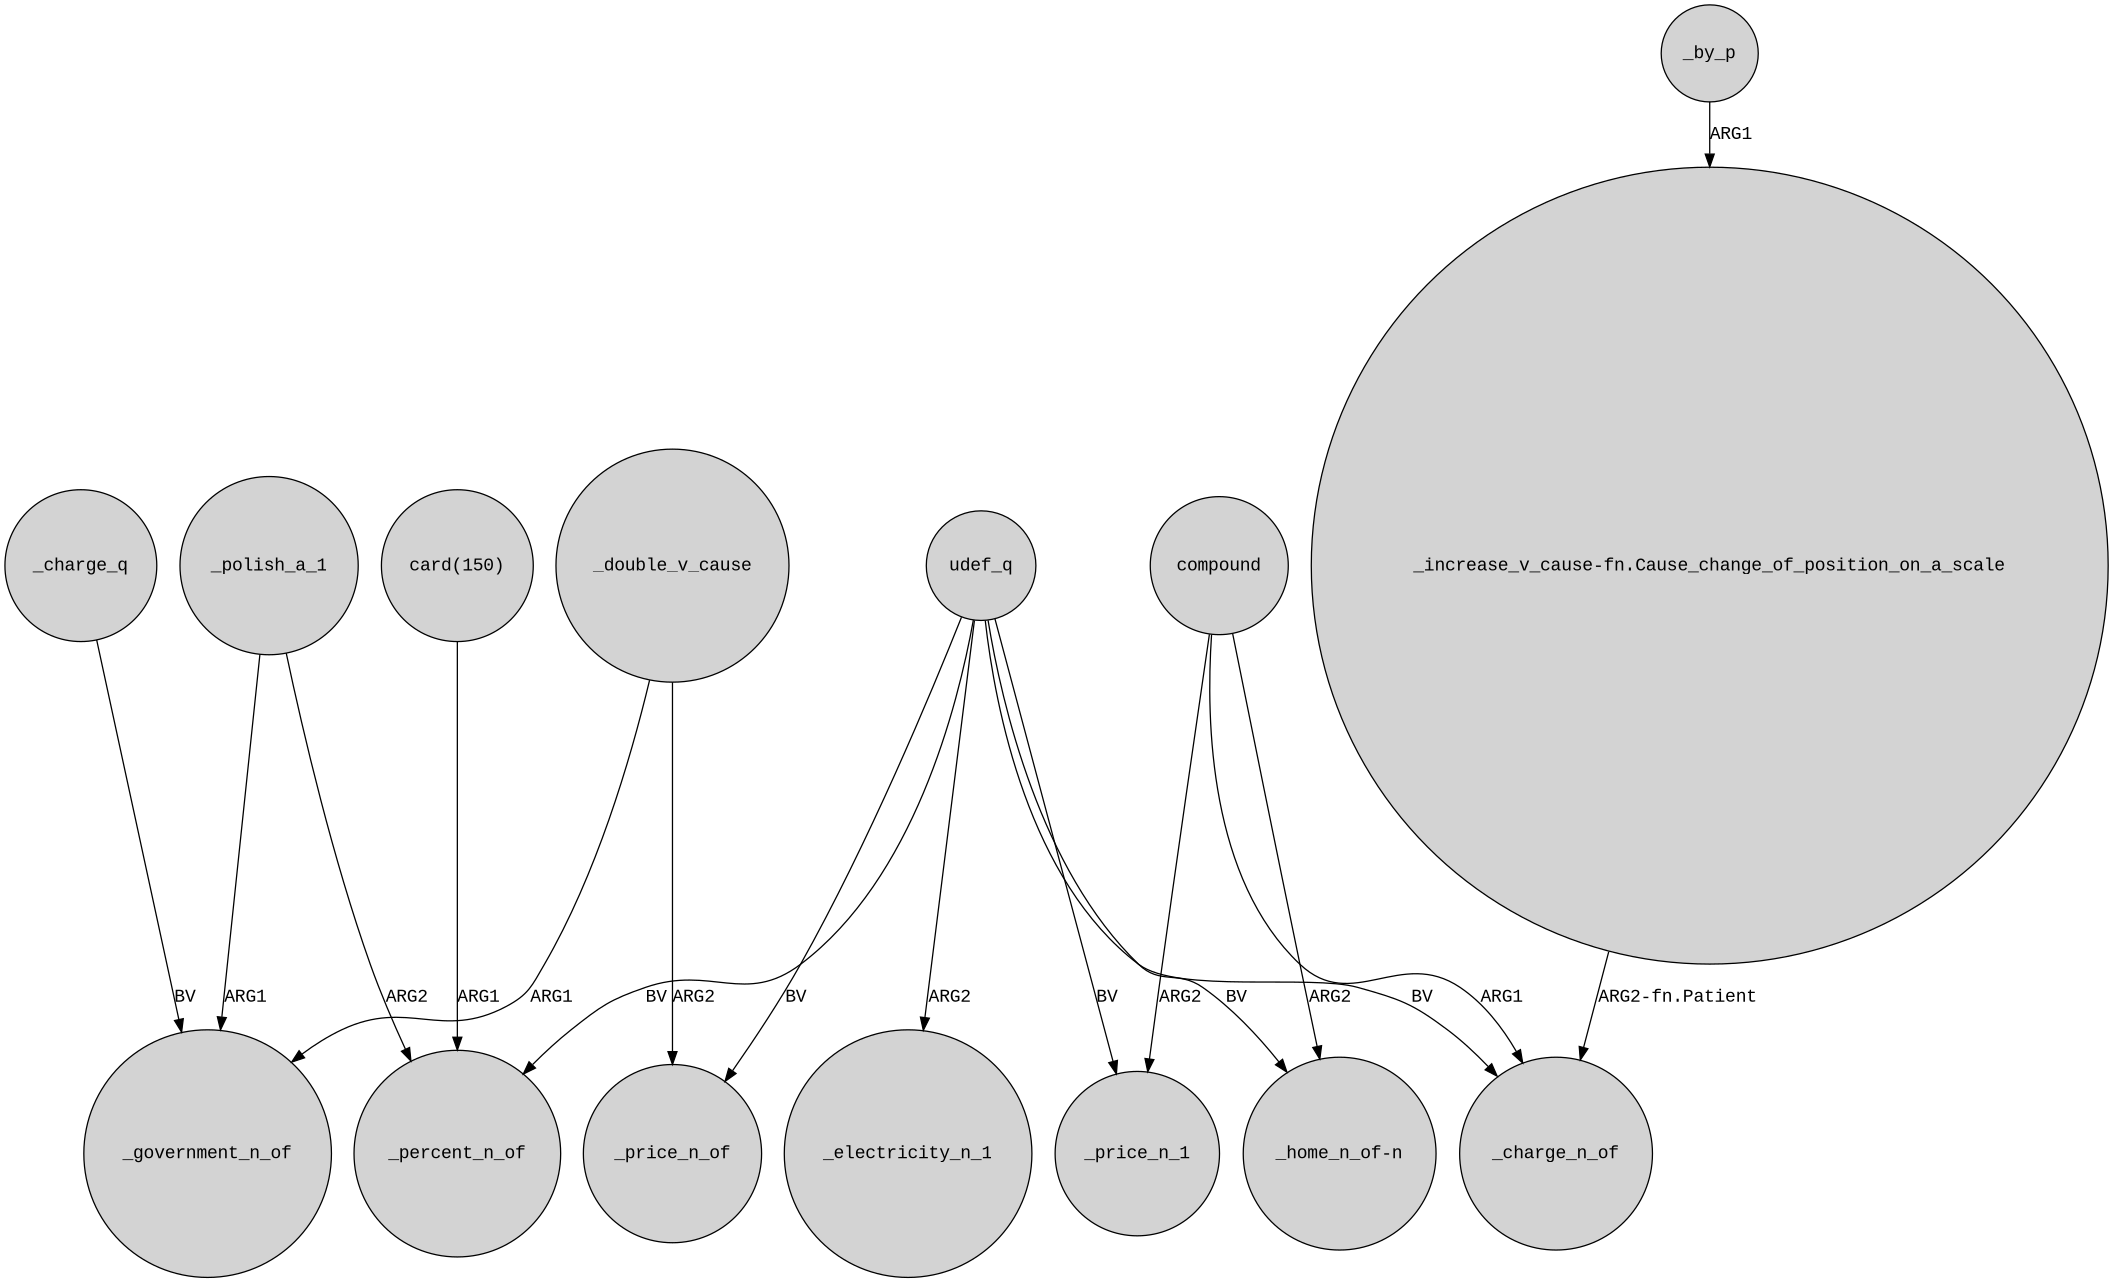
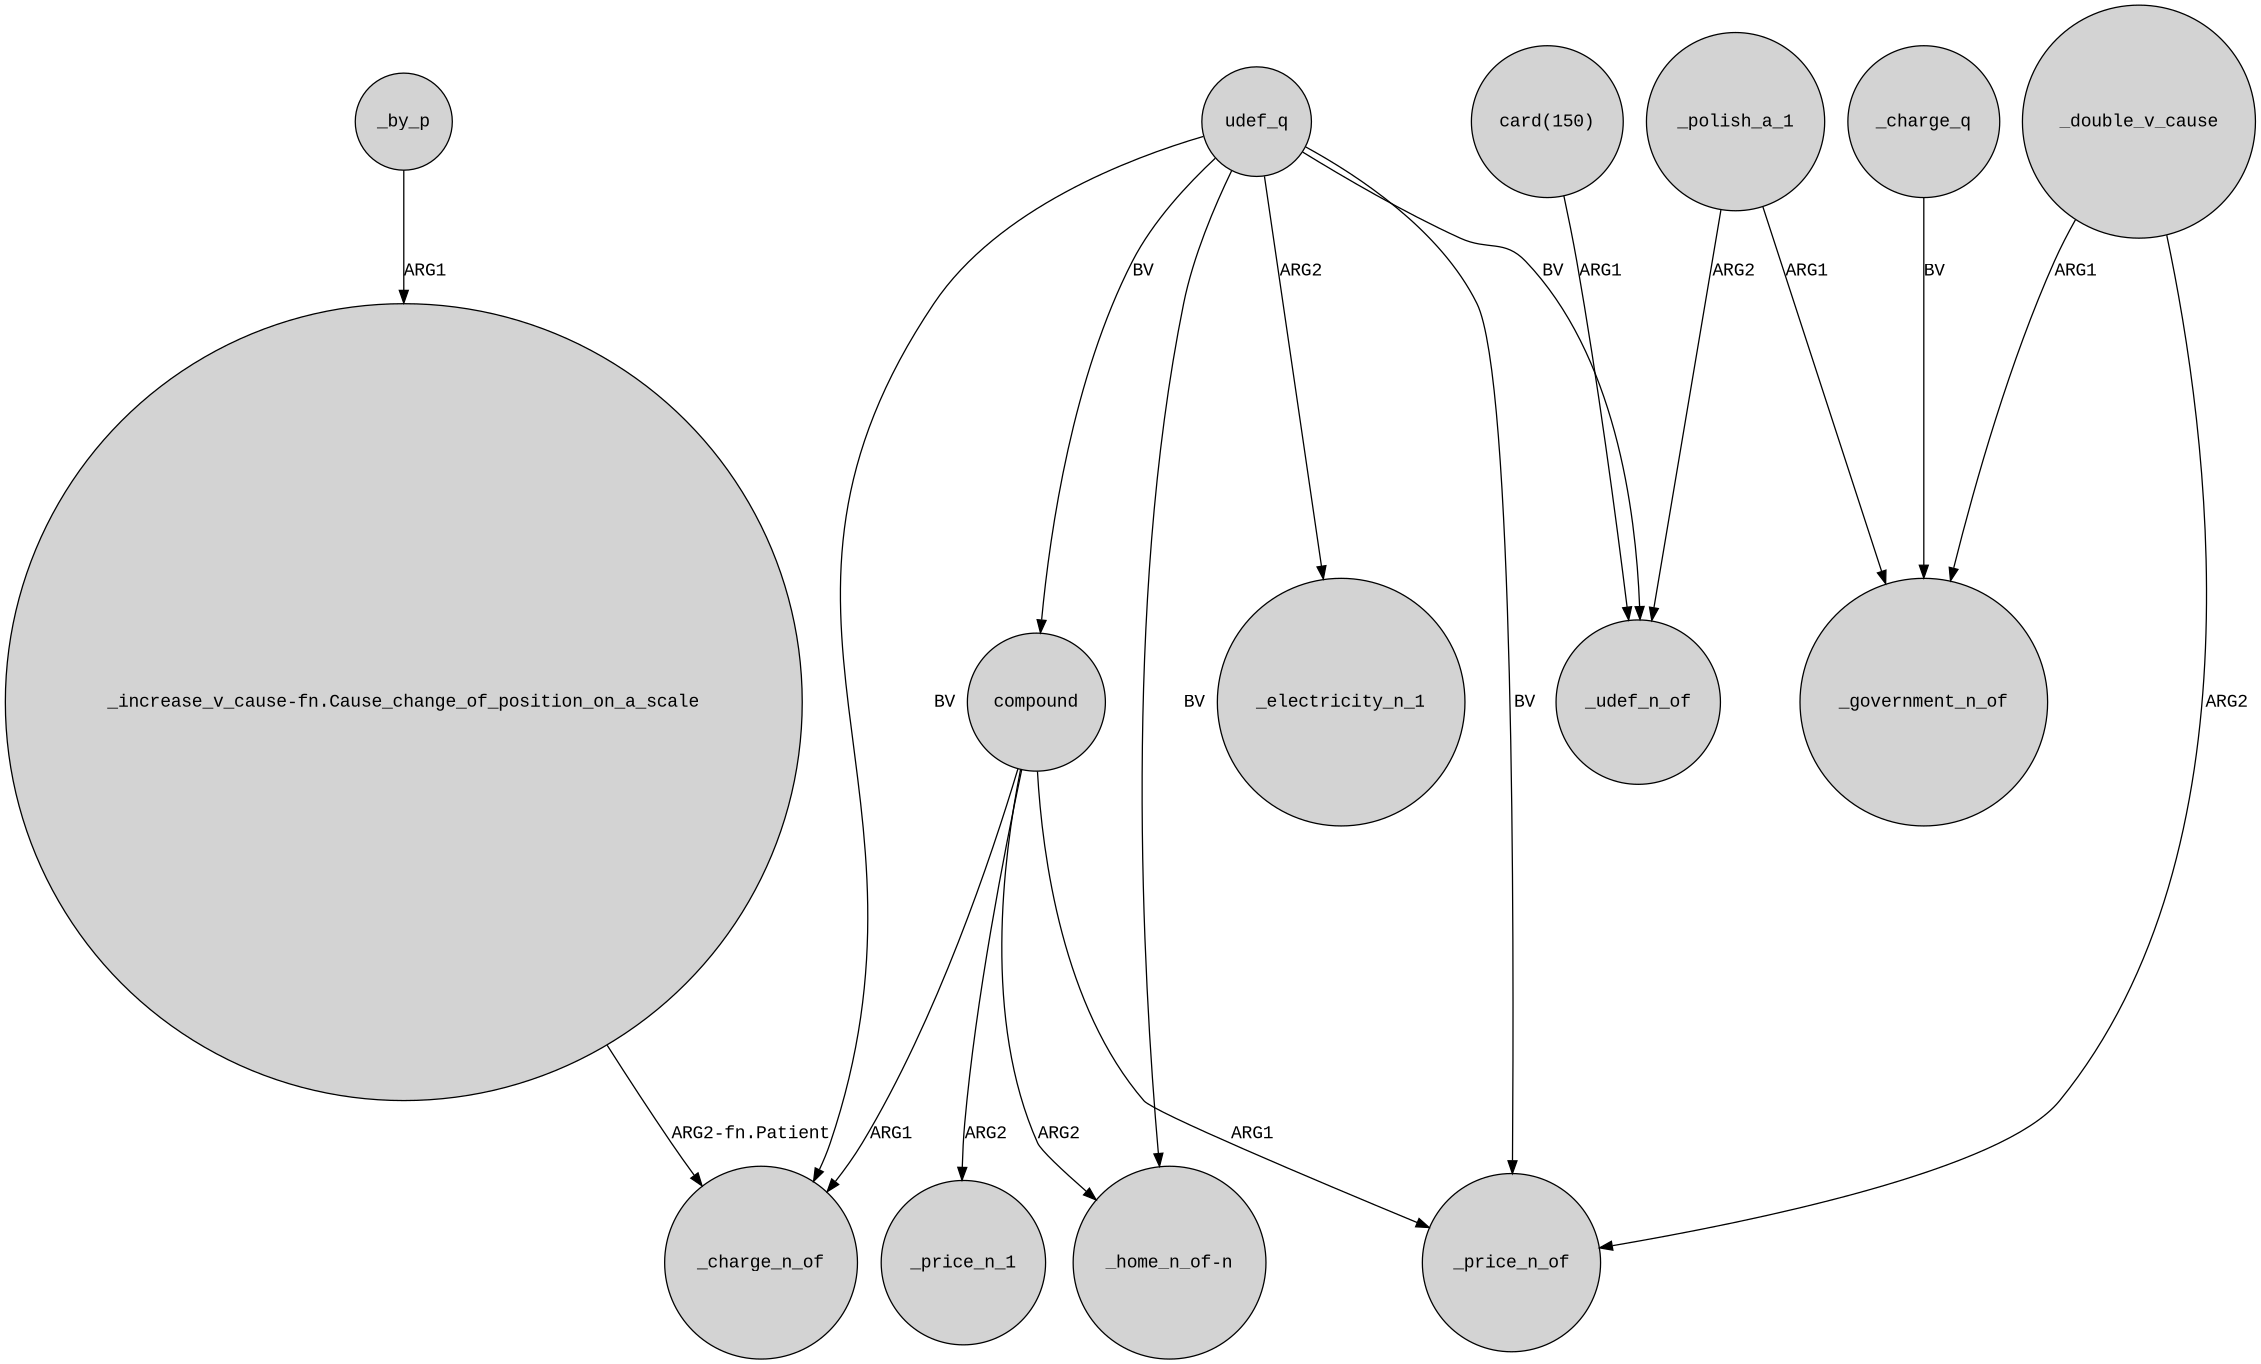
(1039, 785) -> (1089, 372)
none -> (1128, 1080)
(457, 1154) -> (1638, 702)
